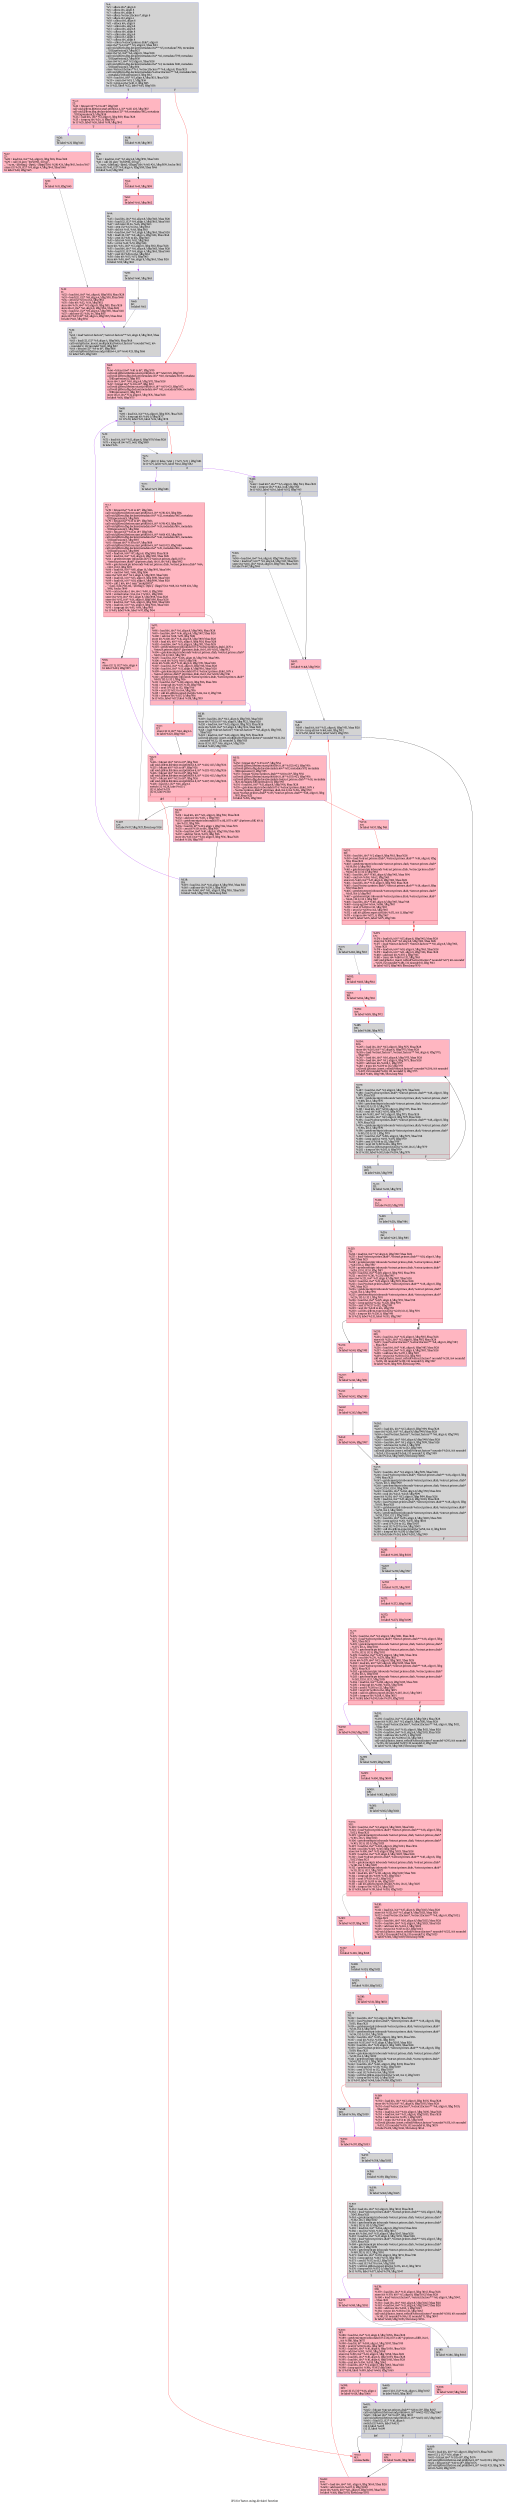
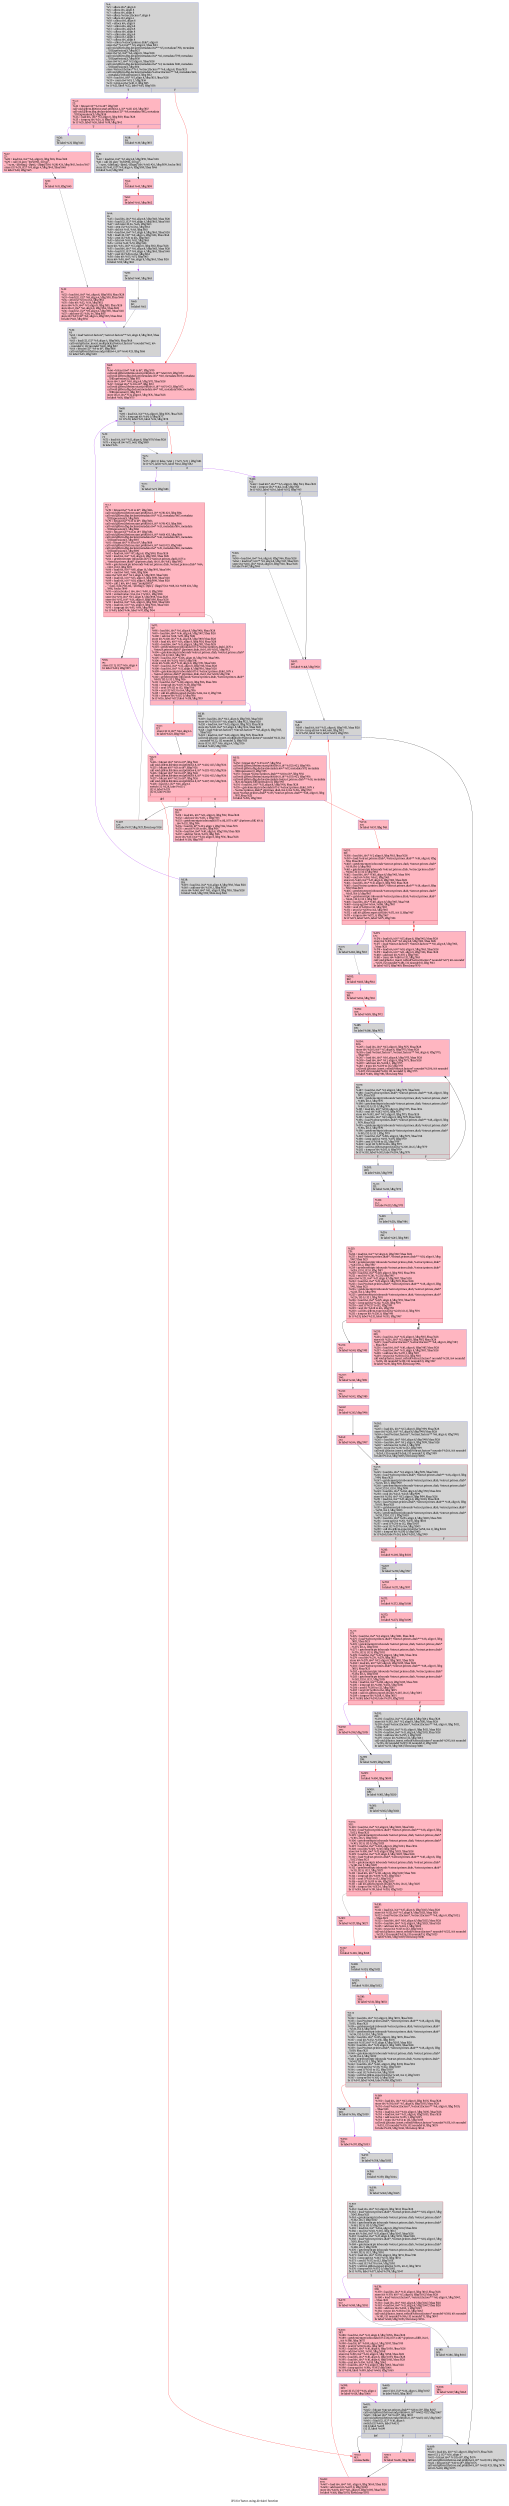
(103, 324) -> (106, 325)
(353, 1401) -> none
(386, 2198) -> none
